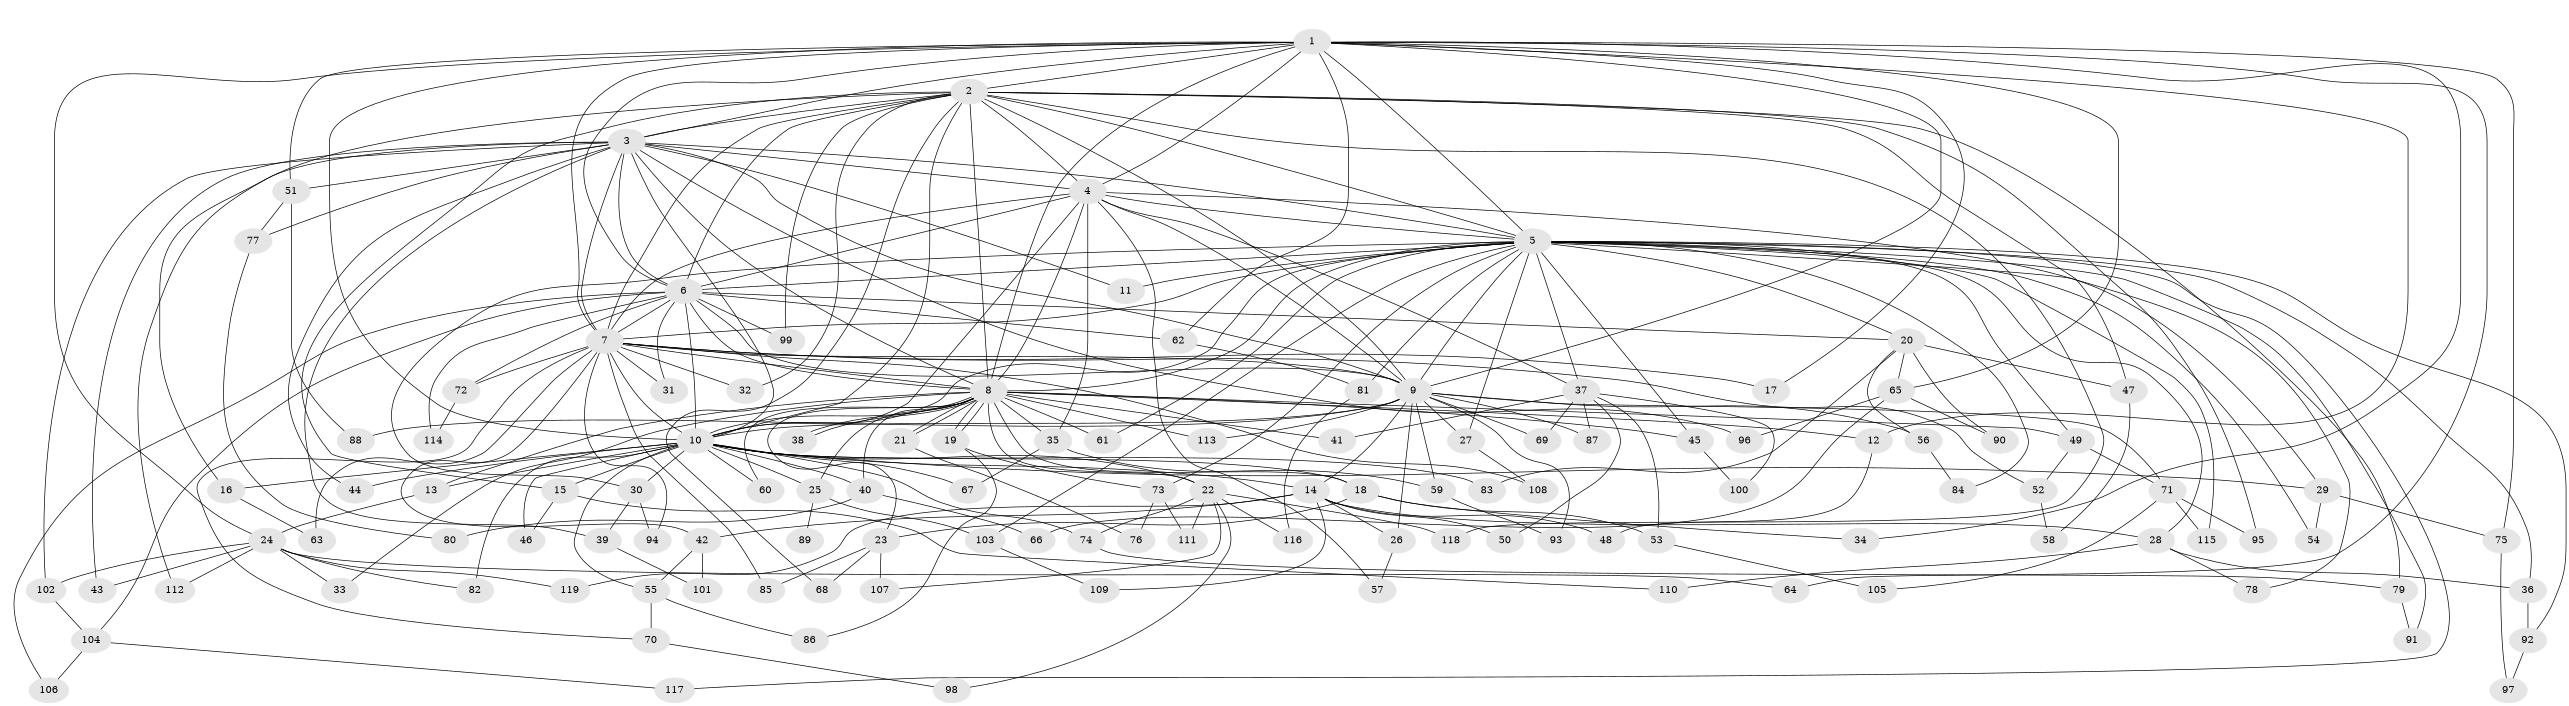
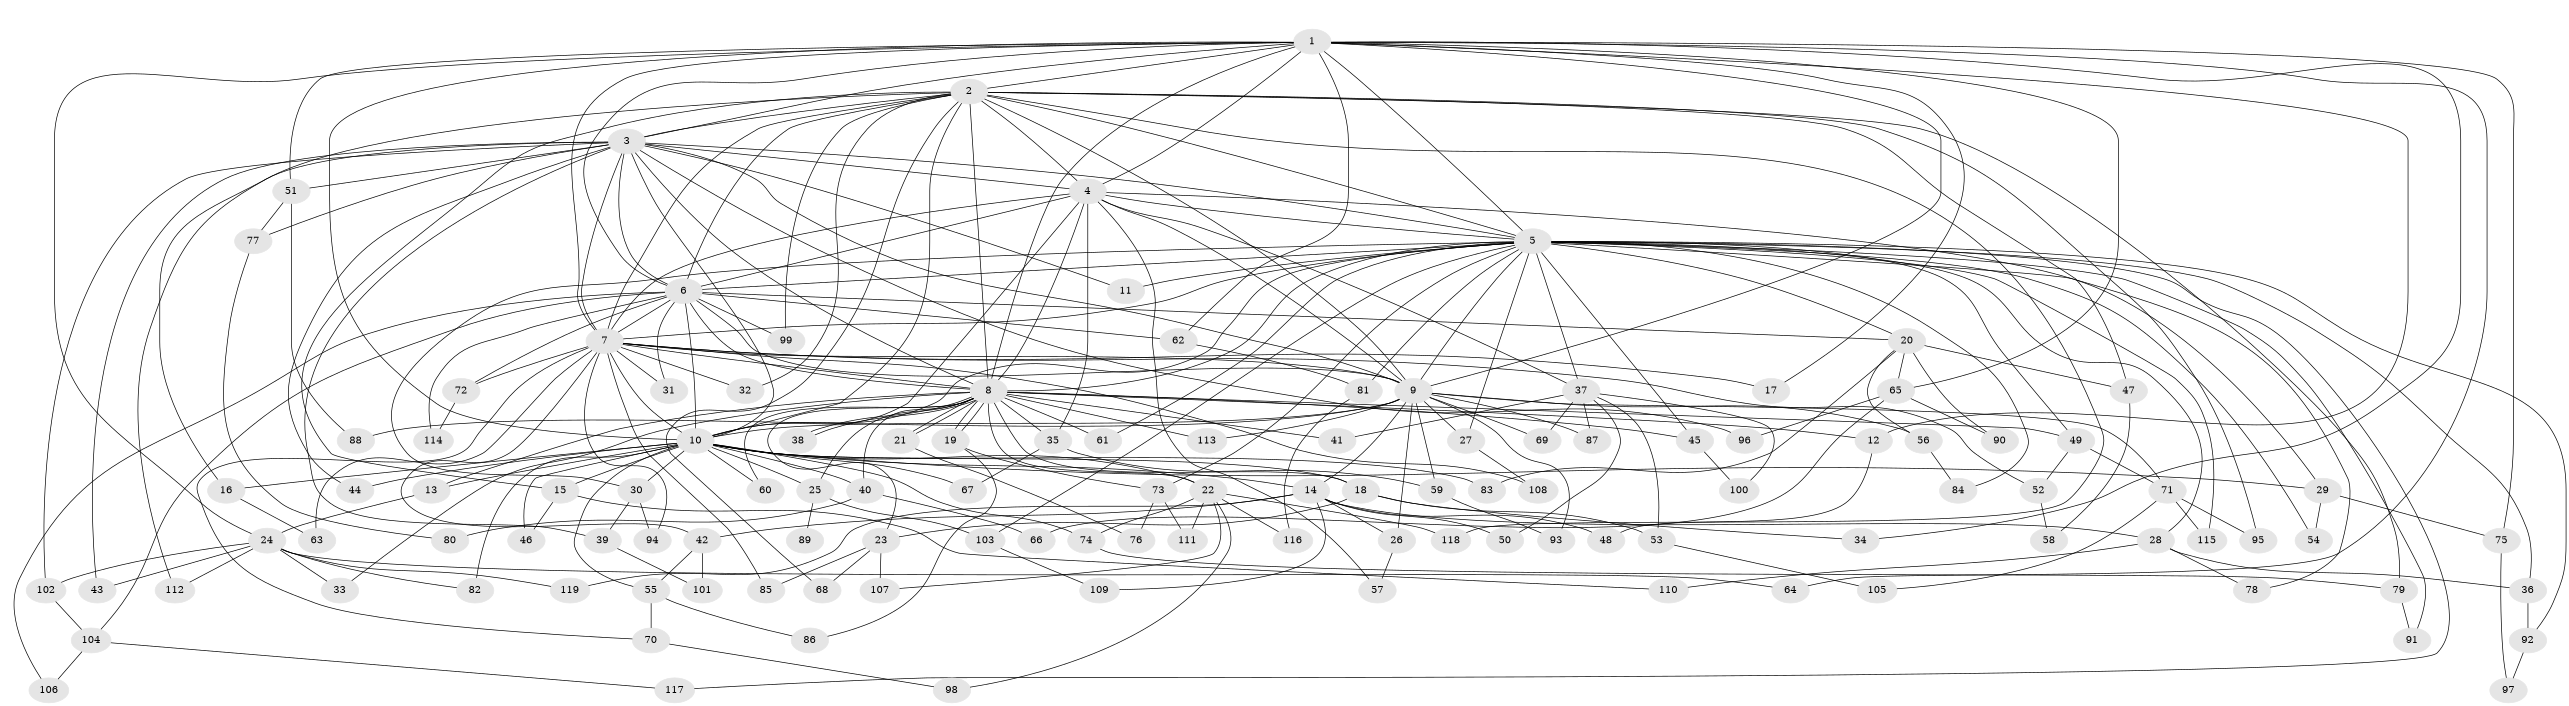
(842, 416) -> none
